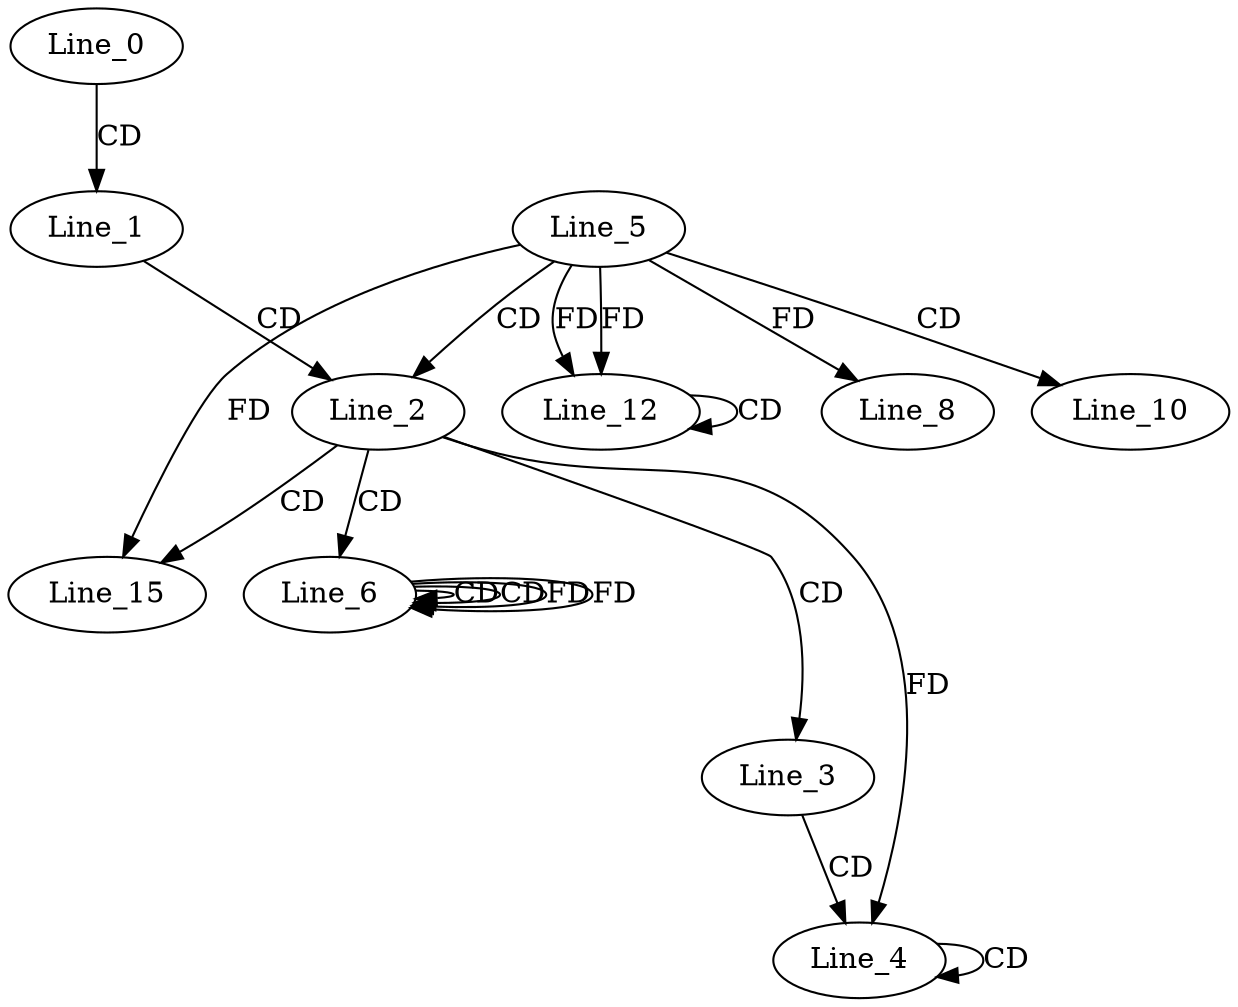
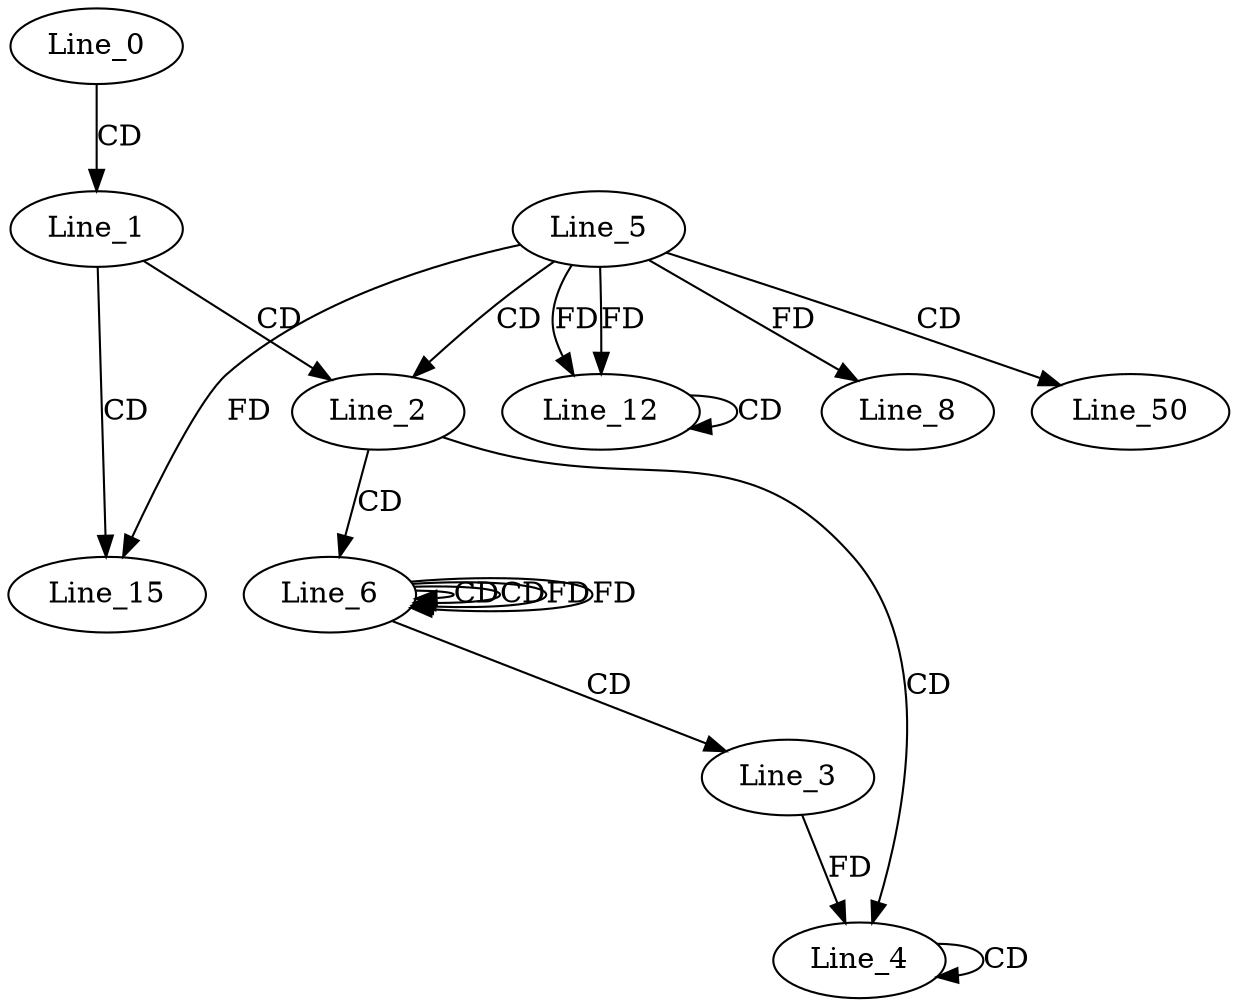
(1131, 412) -> (1131, 412)
(260, 501) -> (102, 401)
(687, 523) -> (549, 682)
(929, 686) -> (929, 686)
(851, 869) -> (851, 869)
